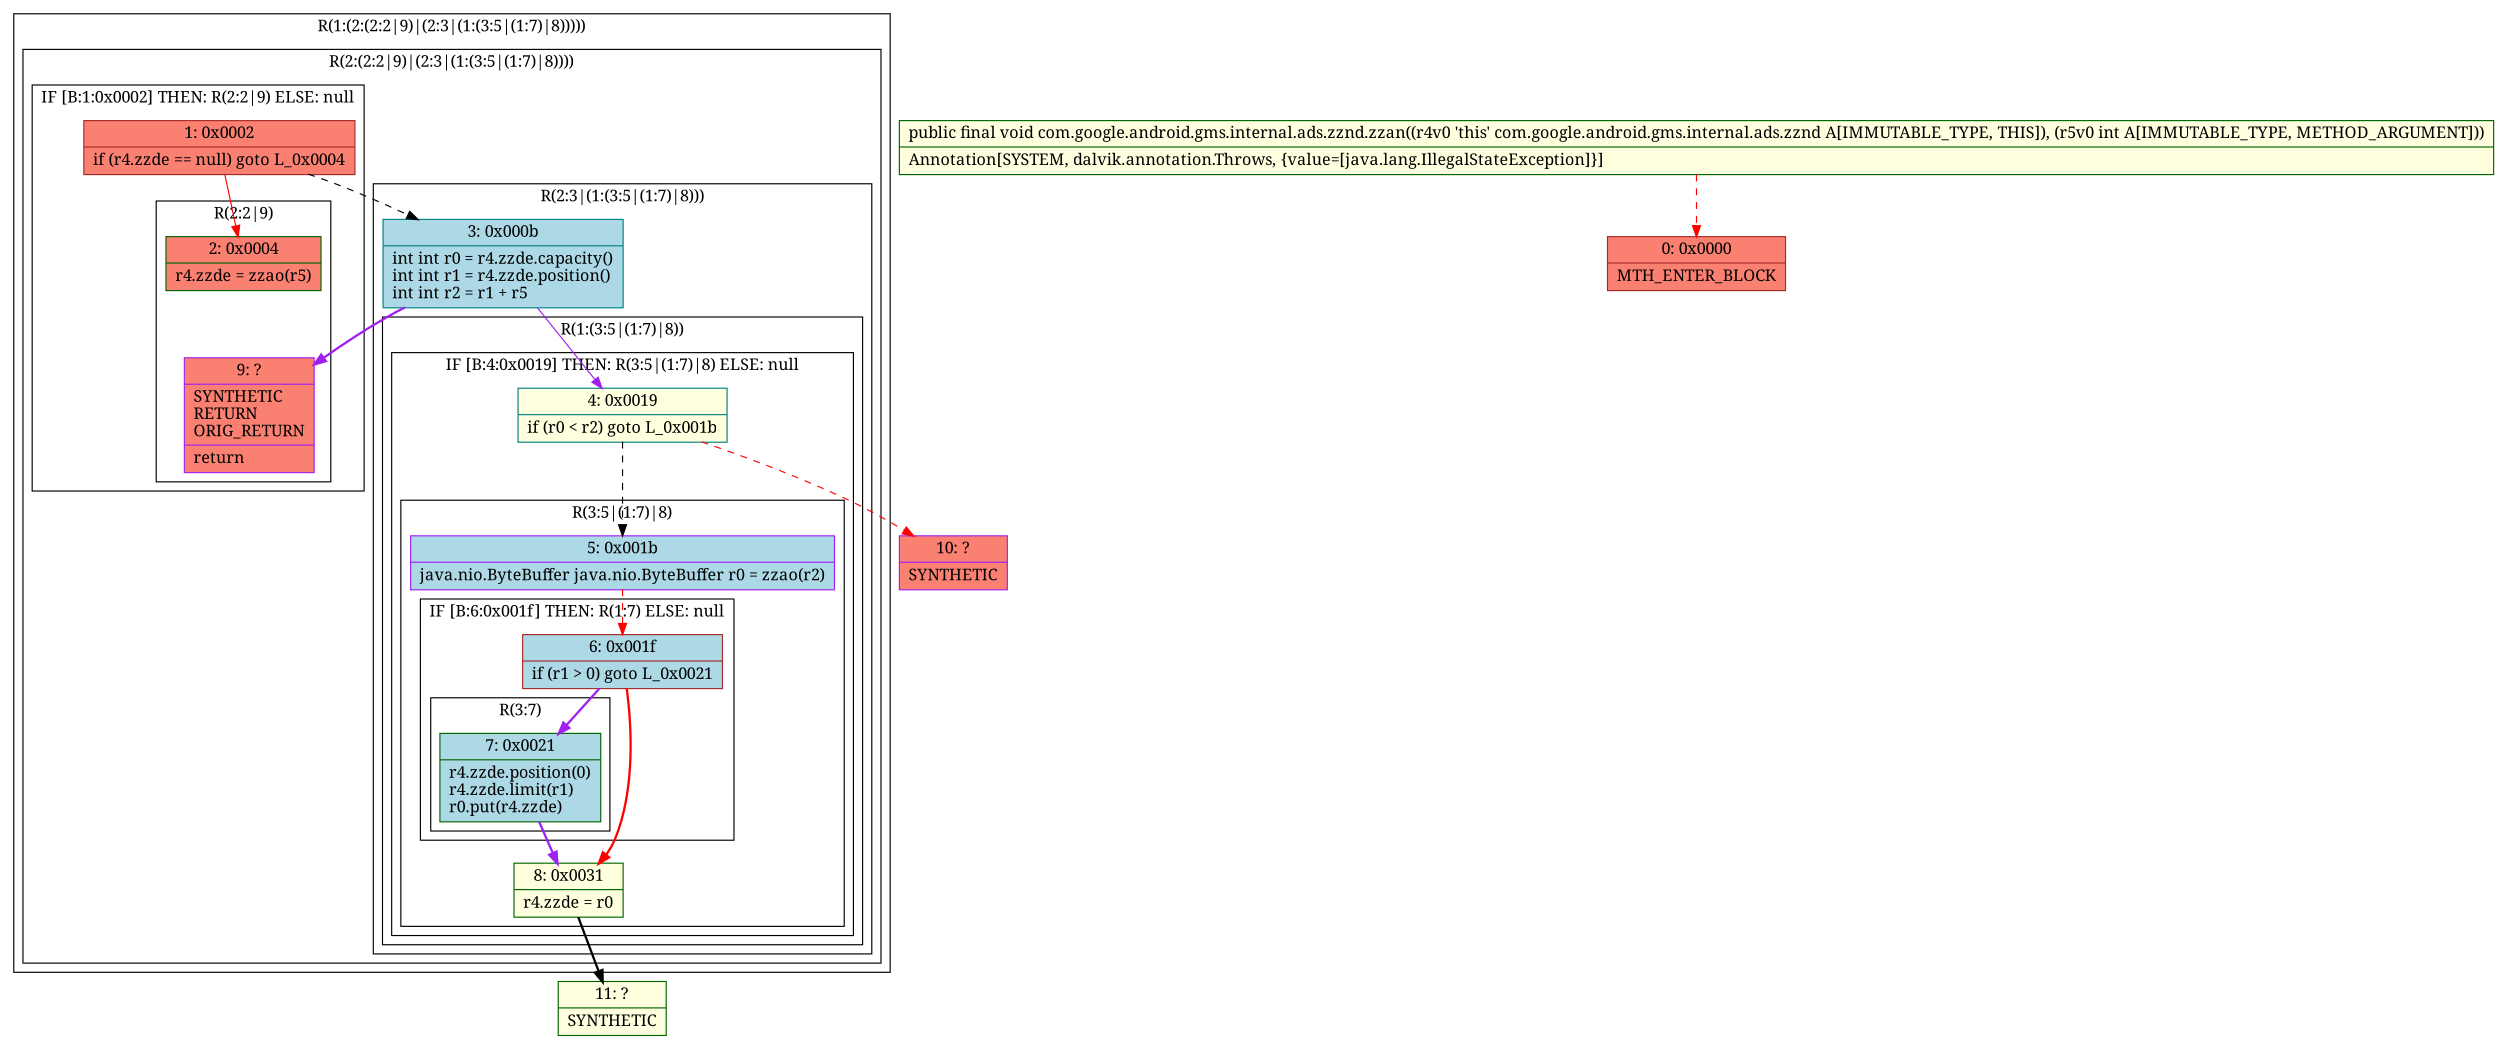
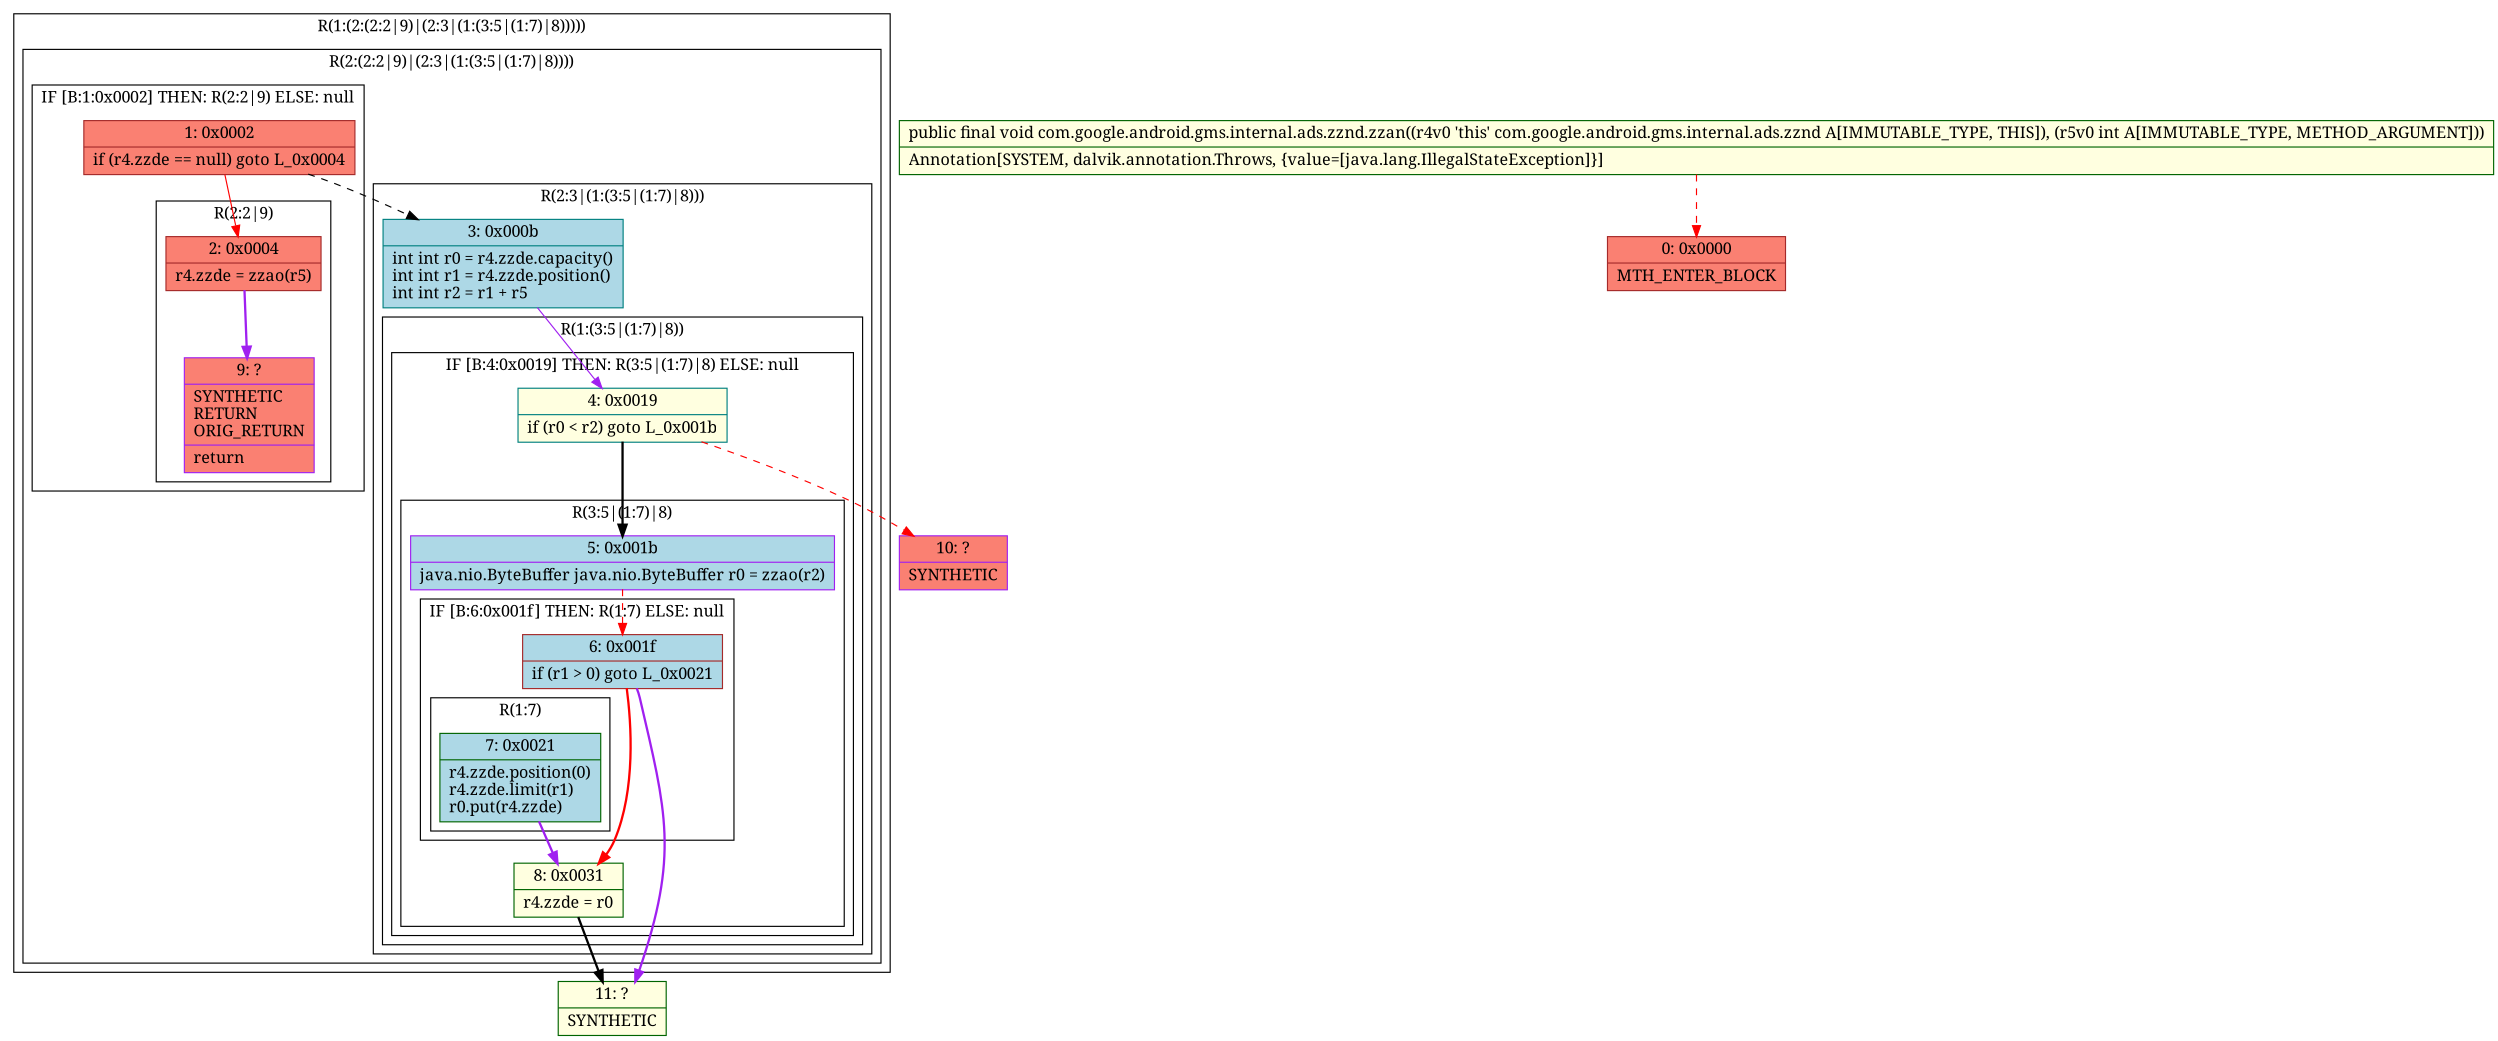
(244, 264) -> (244, 264)
(356, 336) -> (246, 318)
(623, 483) -> (623, 483)
(583, 707) -> (664, 830)
(520, 711) -> (520, 711)
